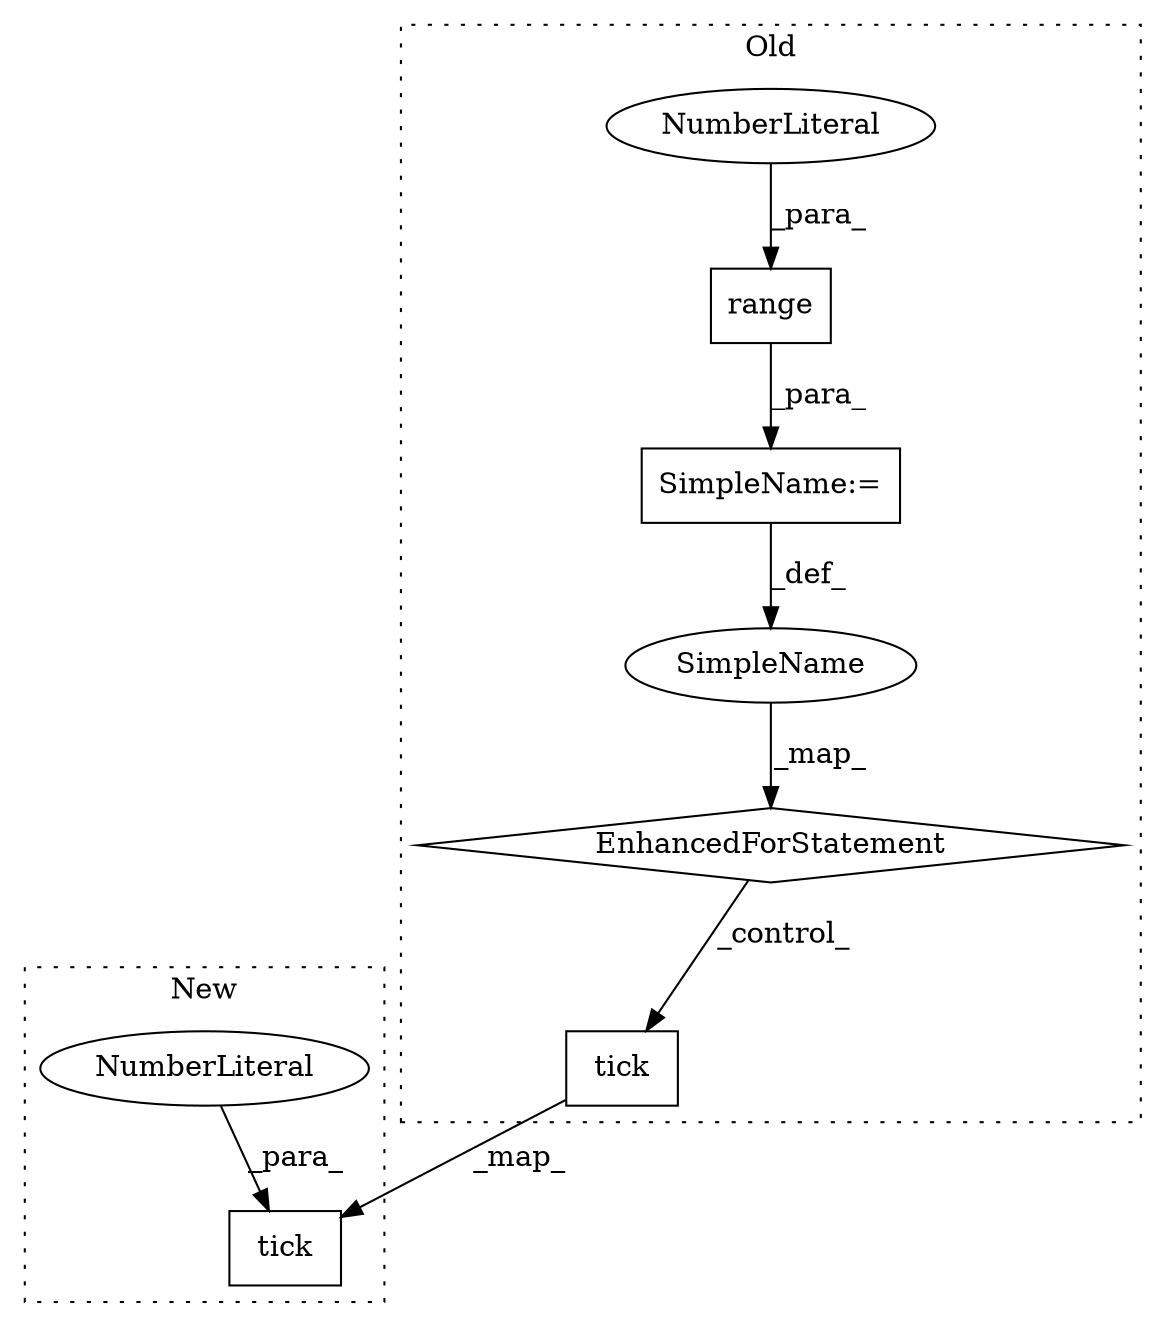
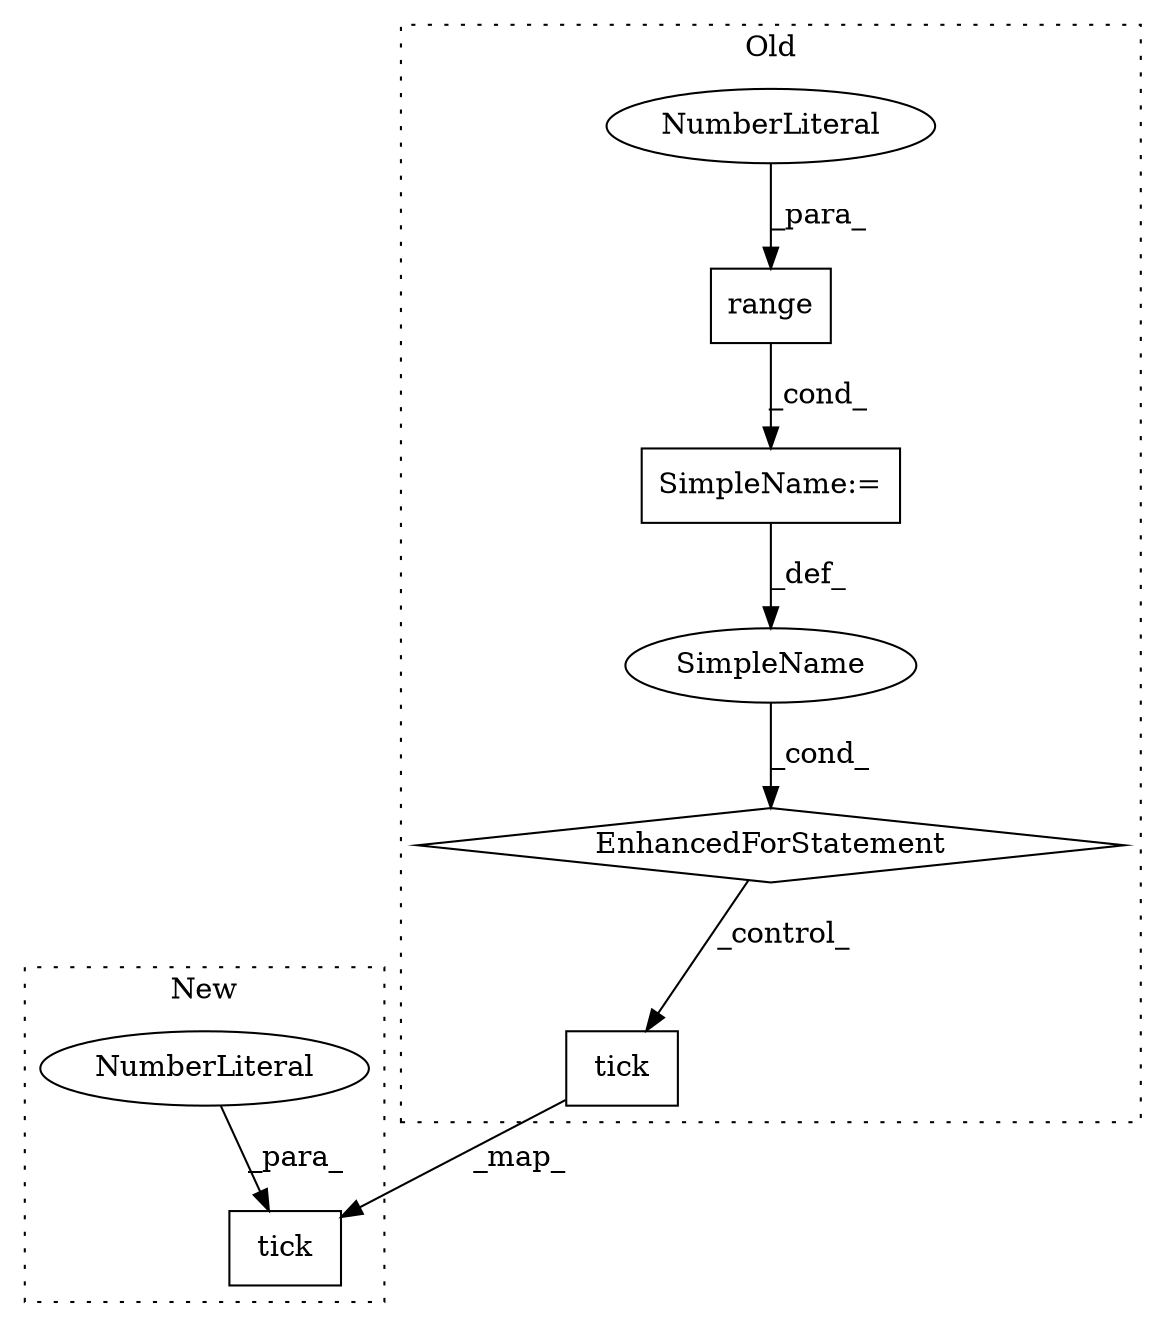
(818, 396) -> (818, 396)
(820, 755) -> (820, 755)
